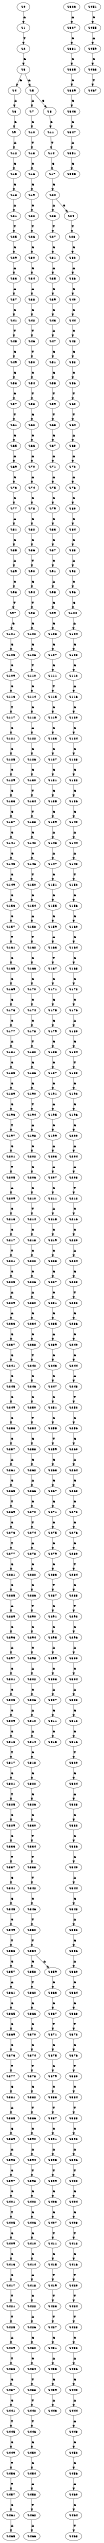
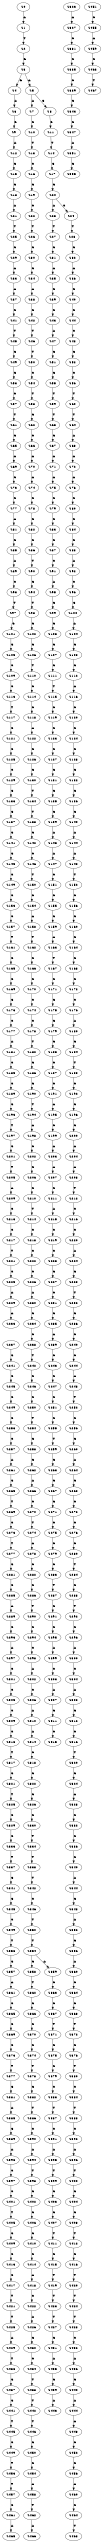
(11, 1333) -> none
